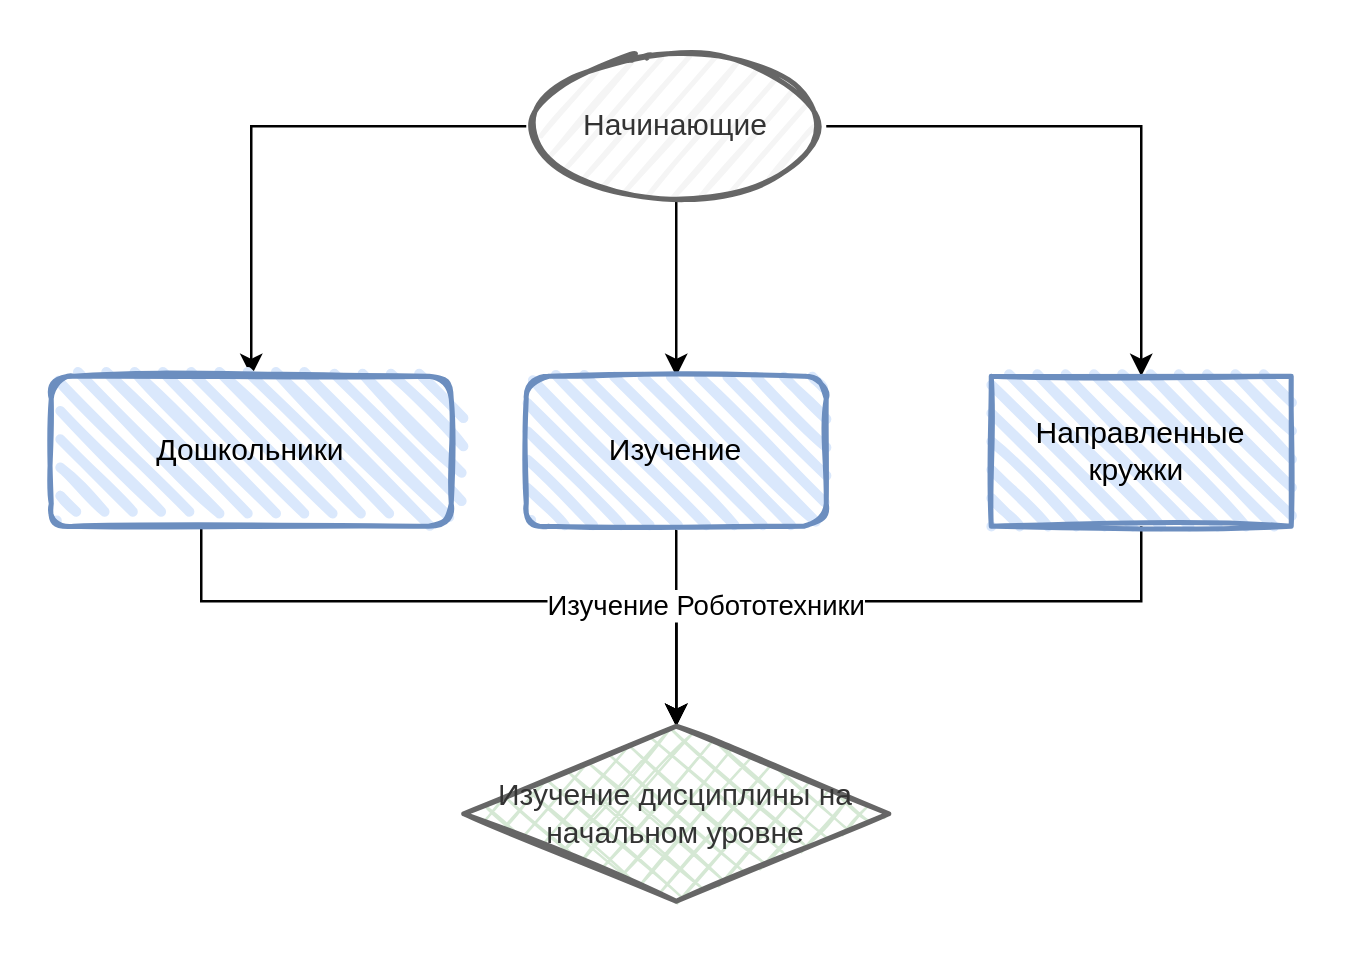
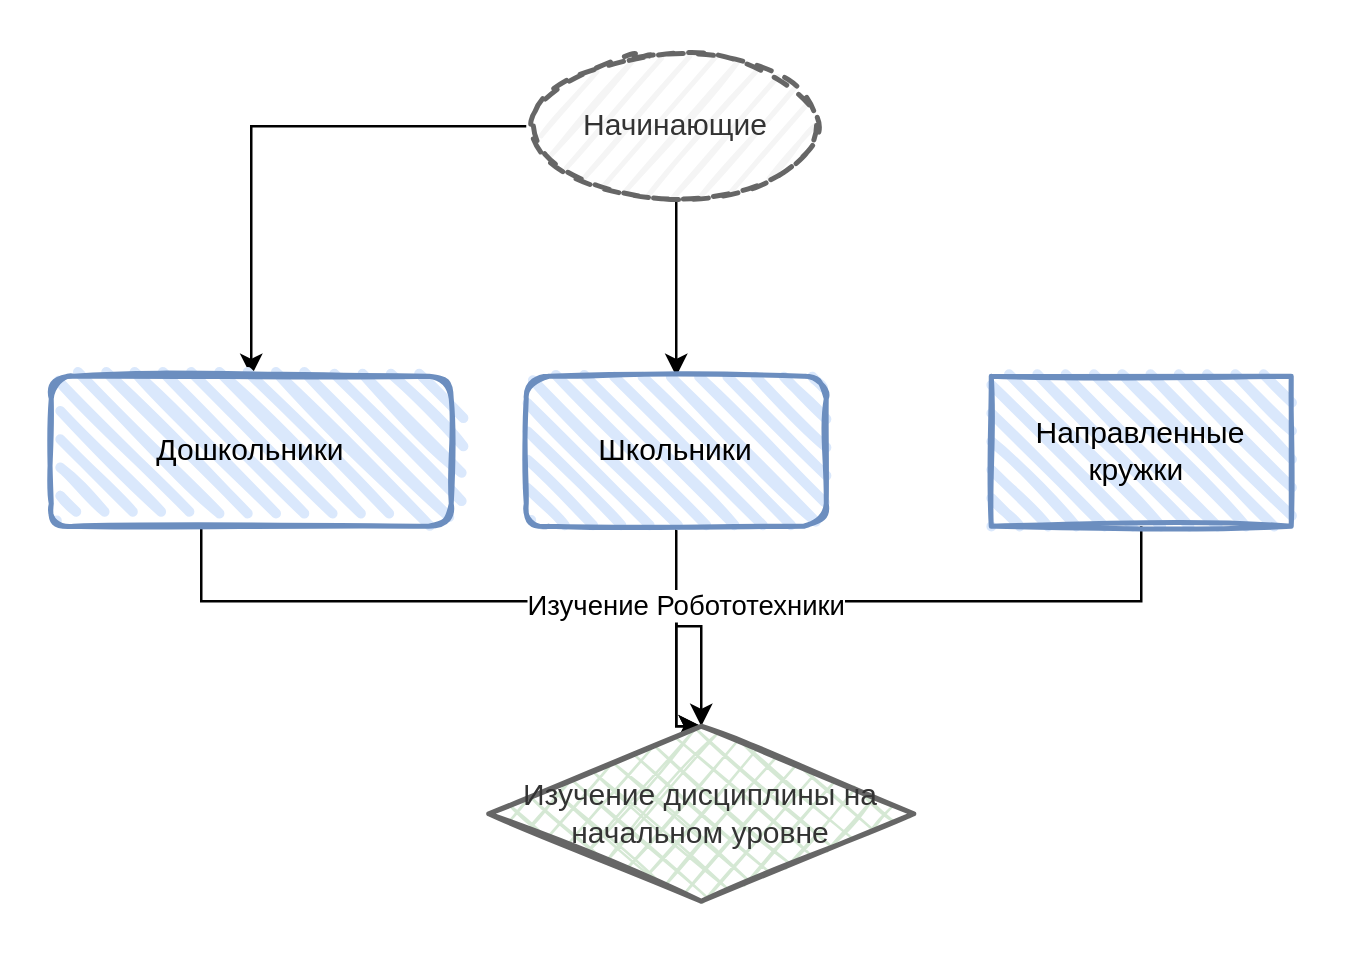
(676, 126) -> (676, 126)
(1100, 126) -> none
(676, 451) -> (676, 451)
(676, 814) -> (701, 814)
